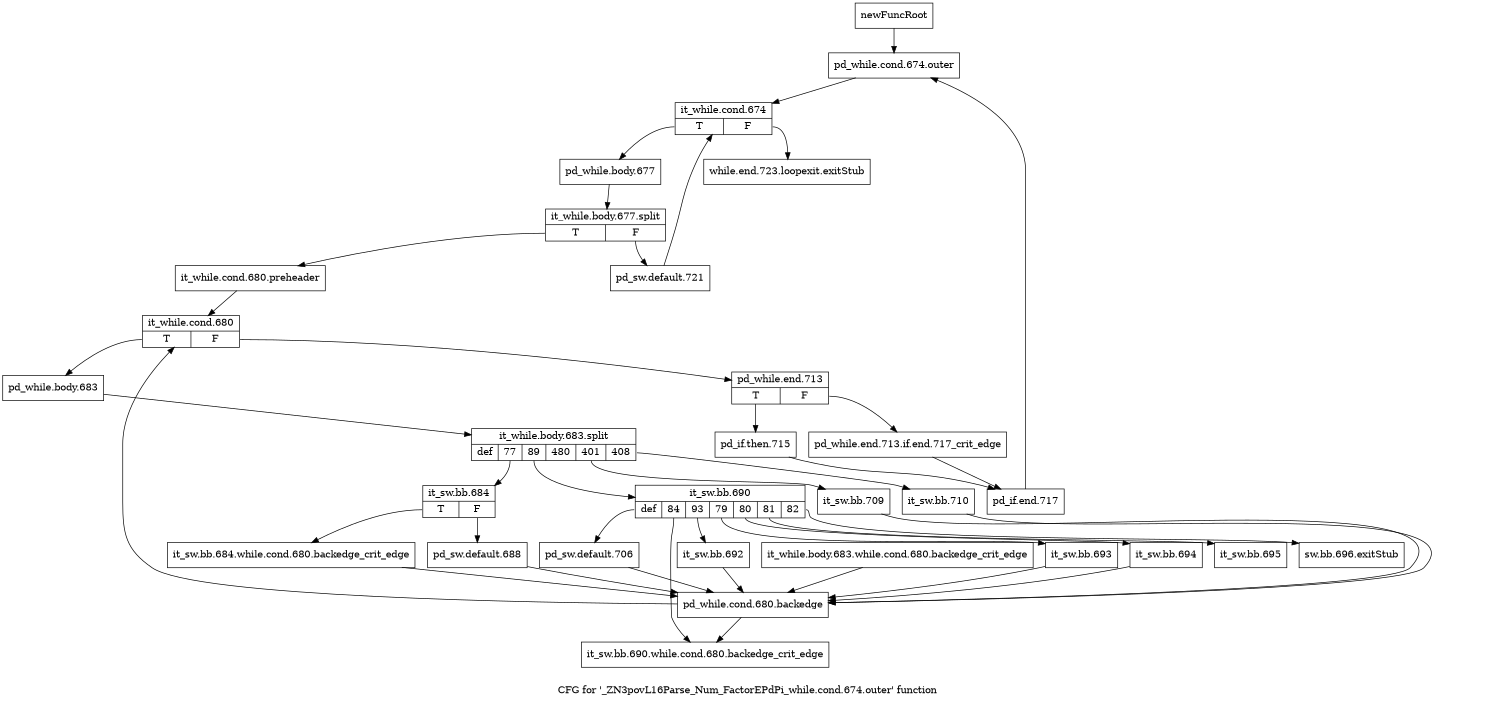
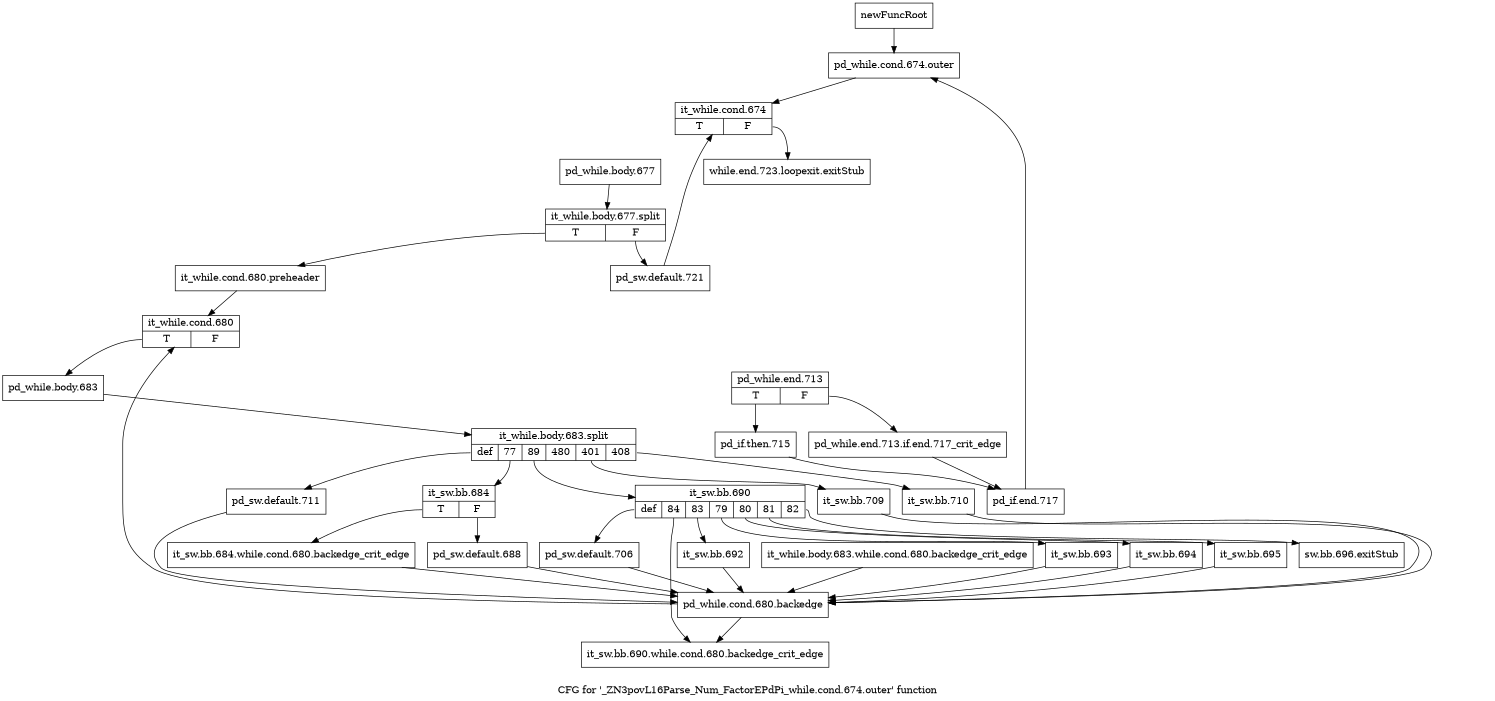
(647, 136) -> none
(483, 352) -> none
none -> (276, 502)
(698, 509) -> (698, 509)
none -> (1026, 591)
